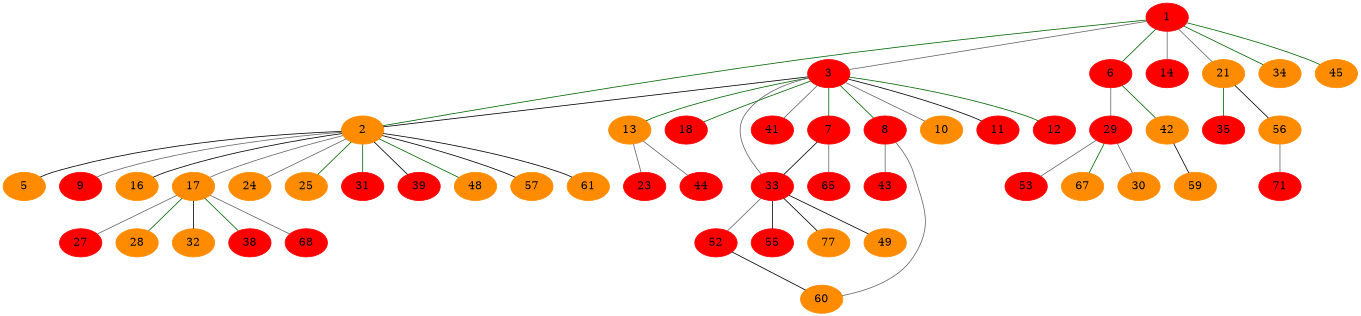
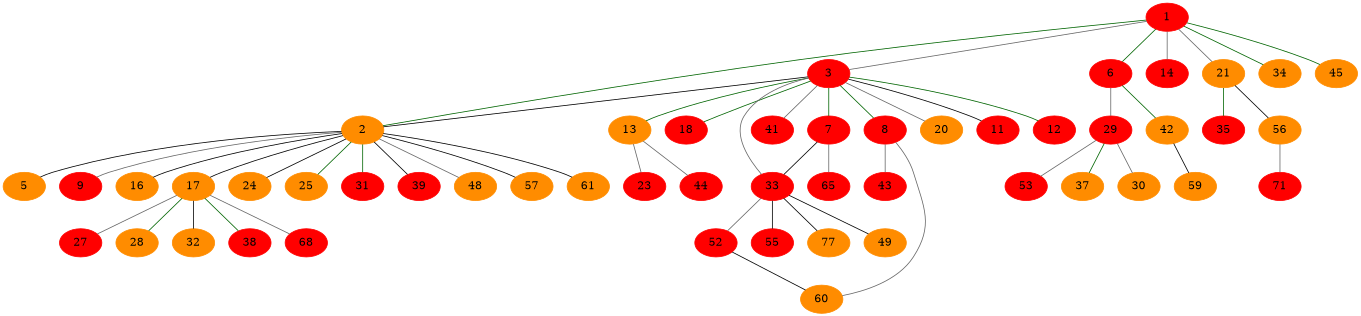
(942, 130) -> (942, 130)
(276, 154) -> (276, 154)
(306, 158) -> (306, 158)
(419, 158) -> (419, 158)
(1083, 186) -> (1083, 186)
